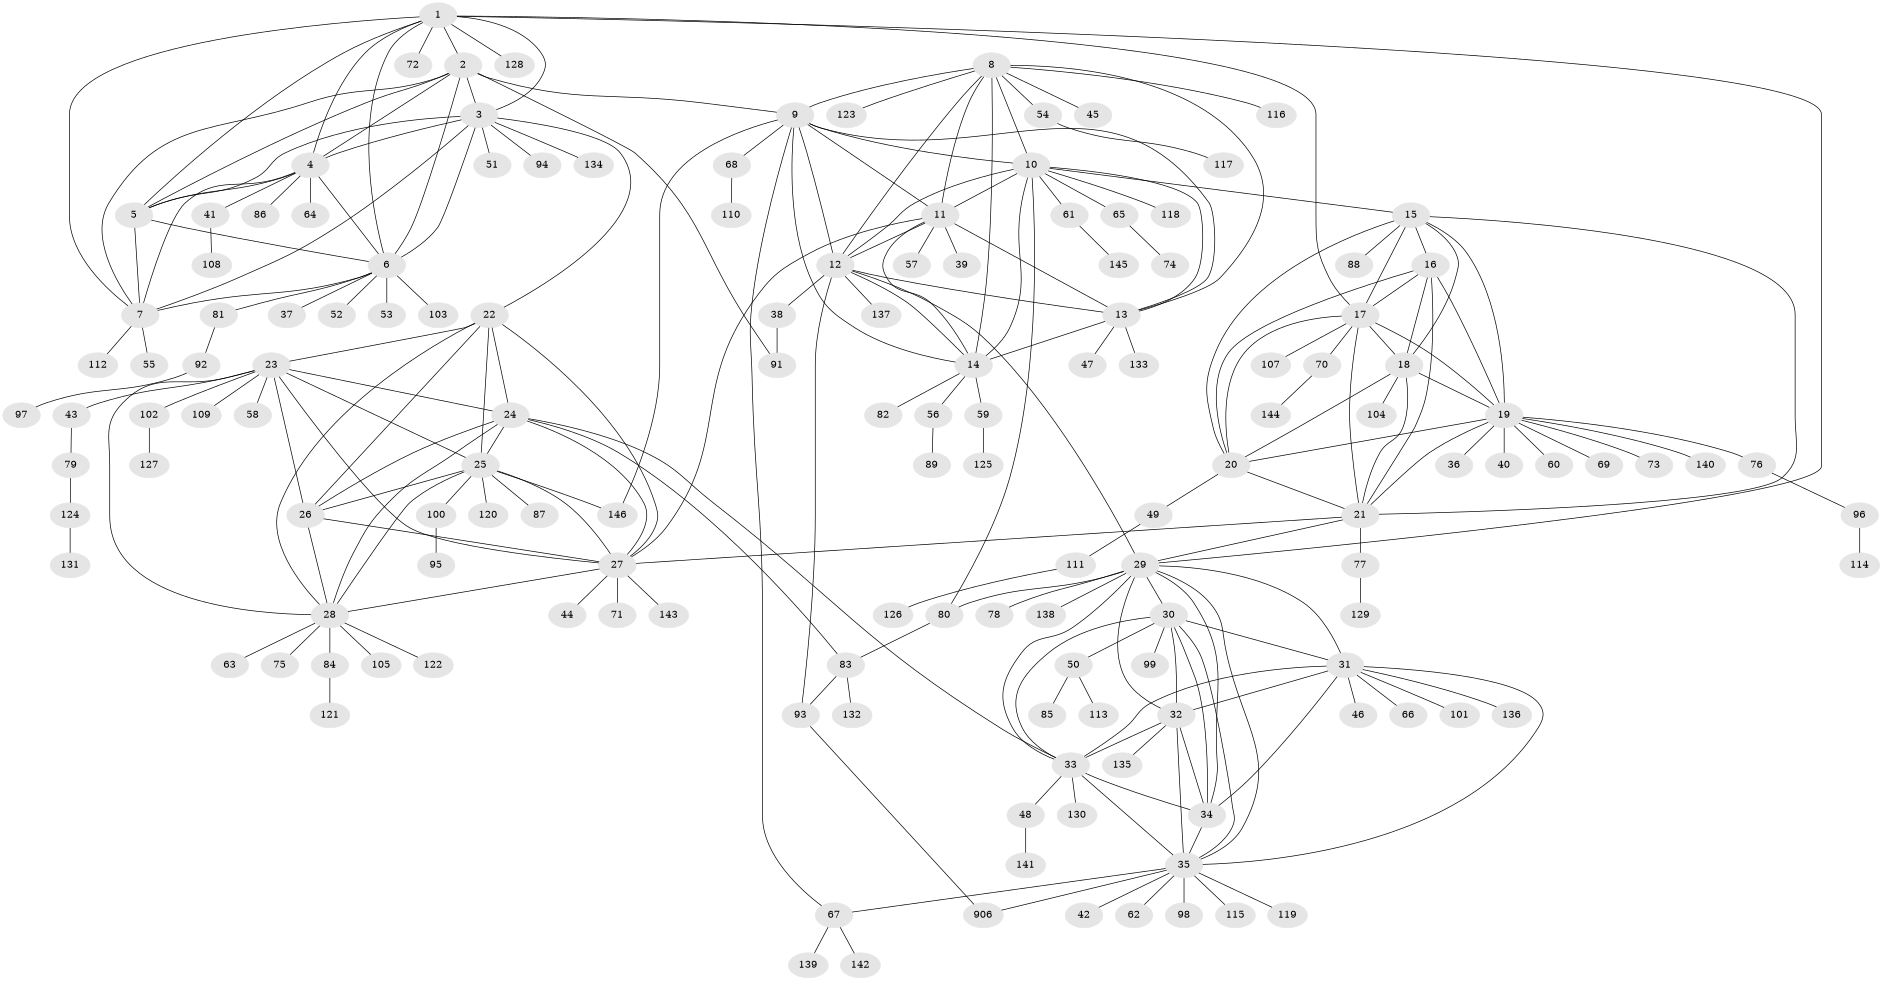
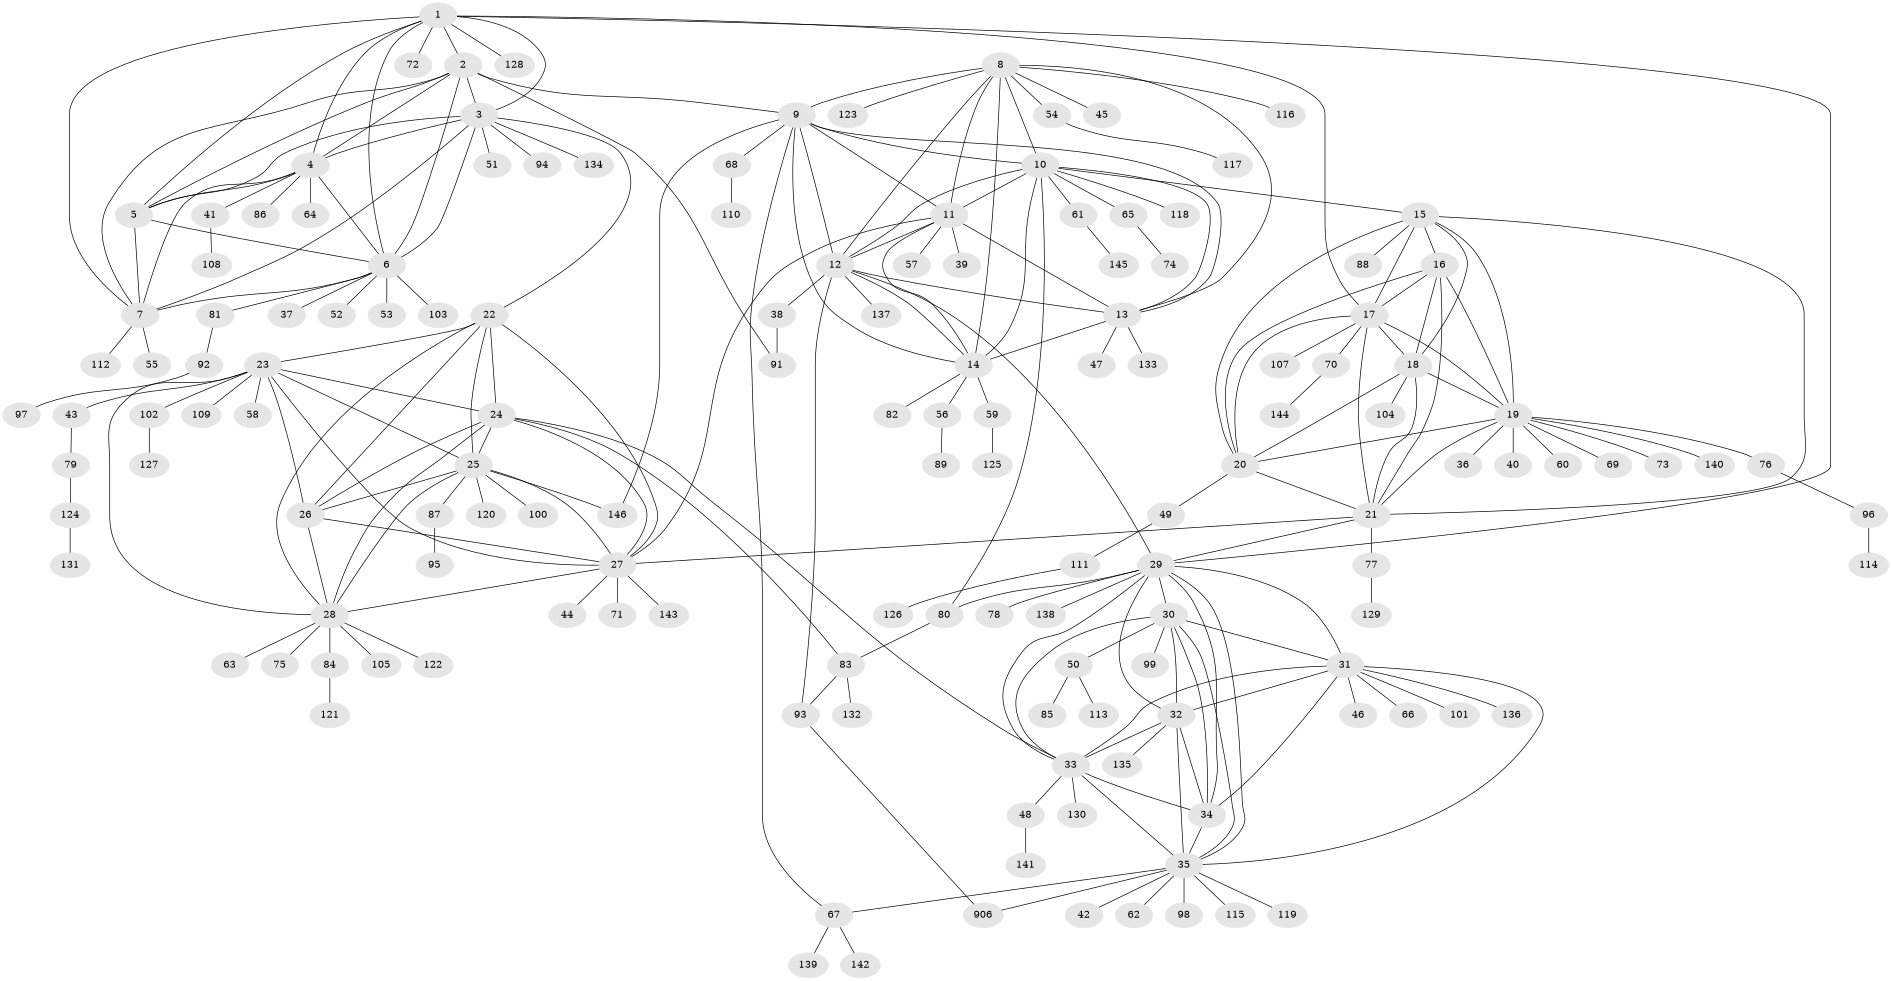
(436, 542) -> (435, 544)
